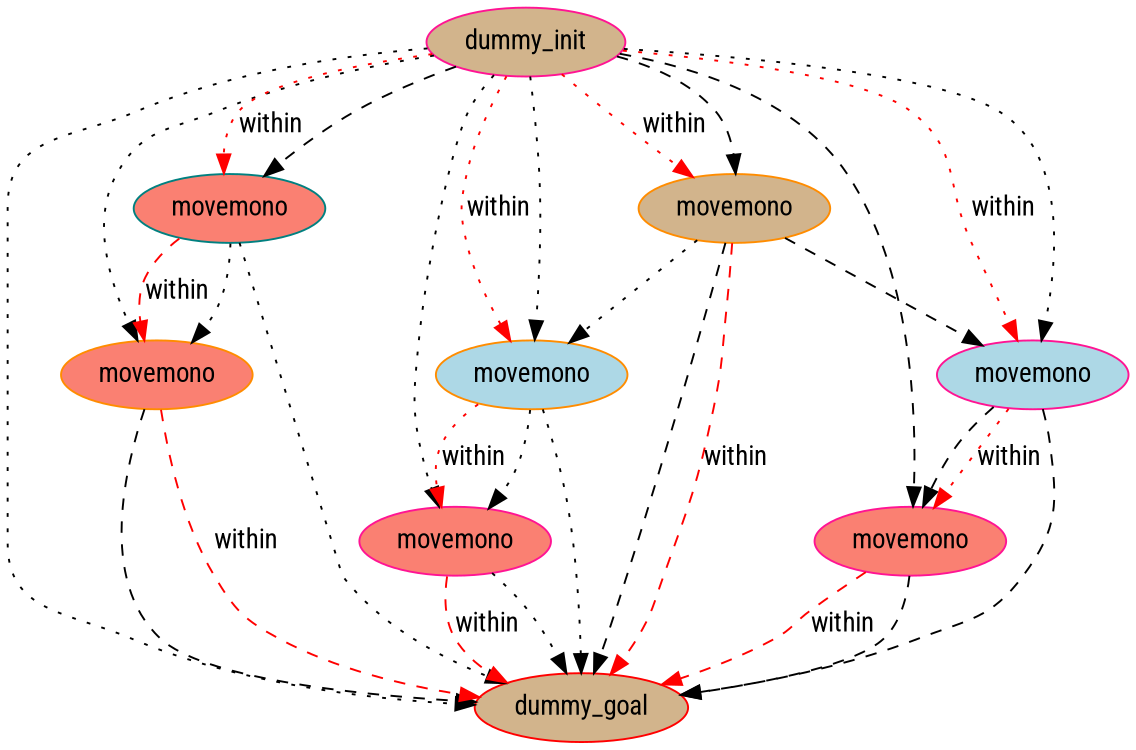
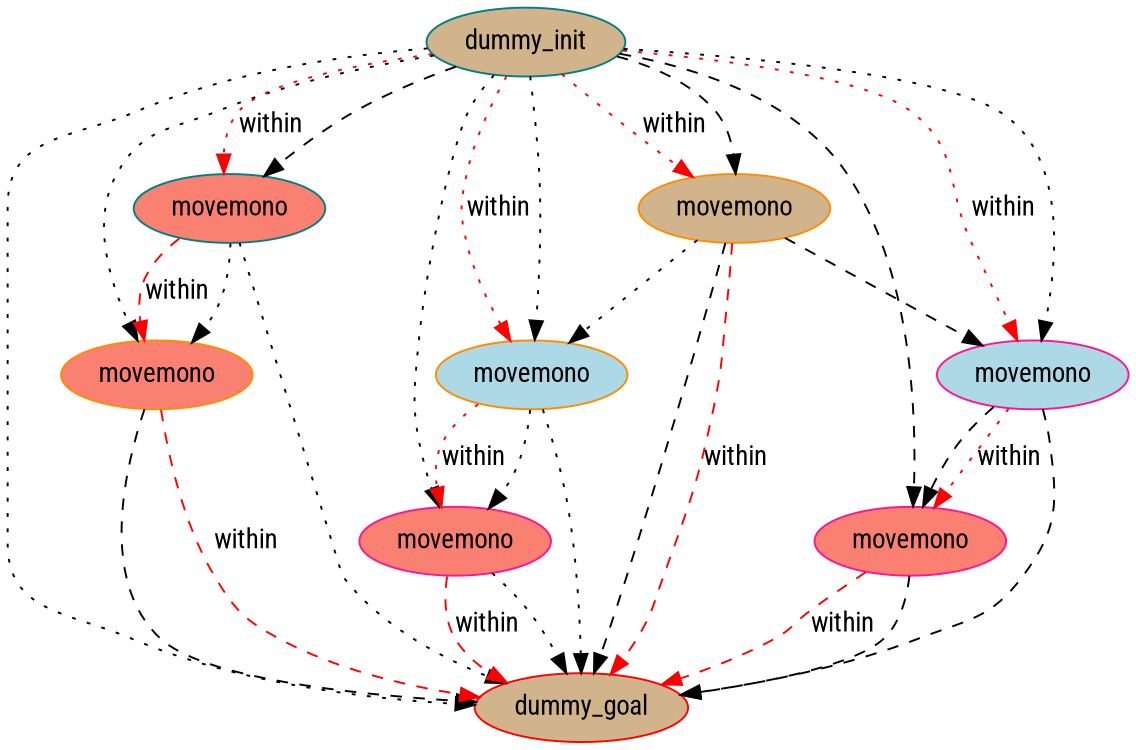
(526, 42) -> (526, 42)
